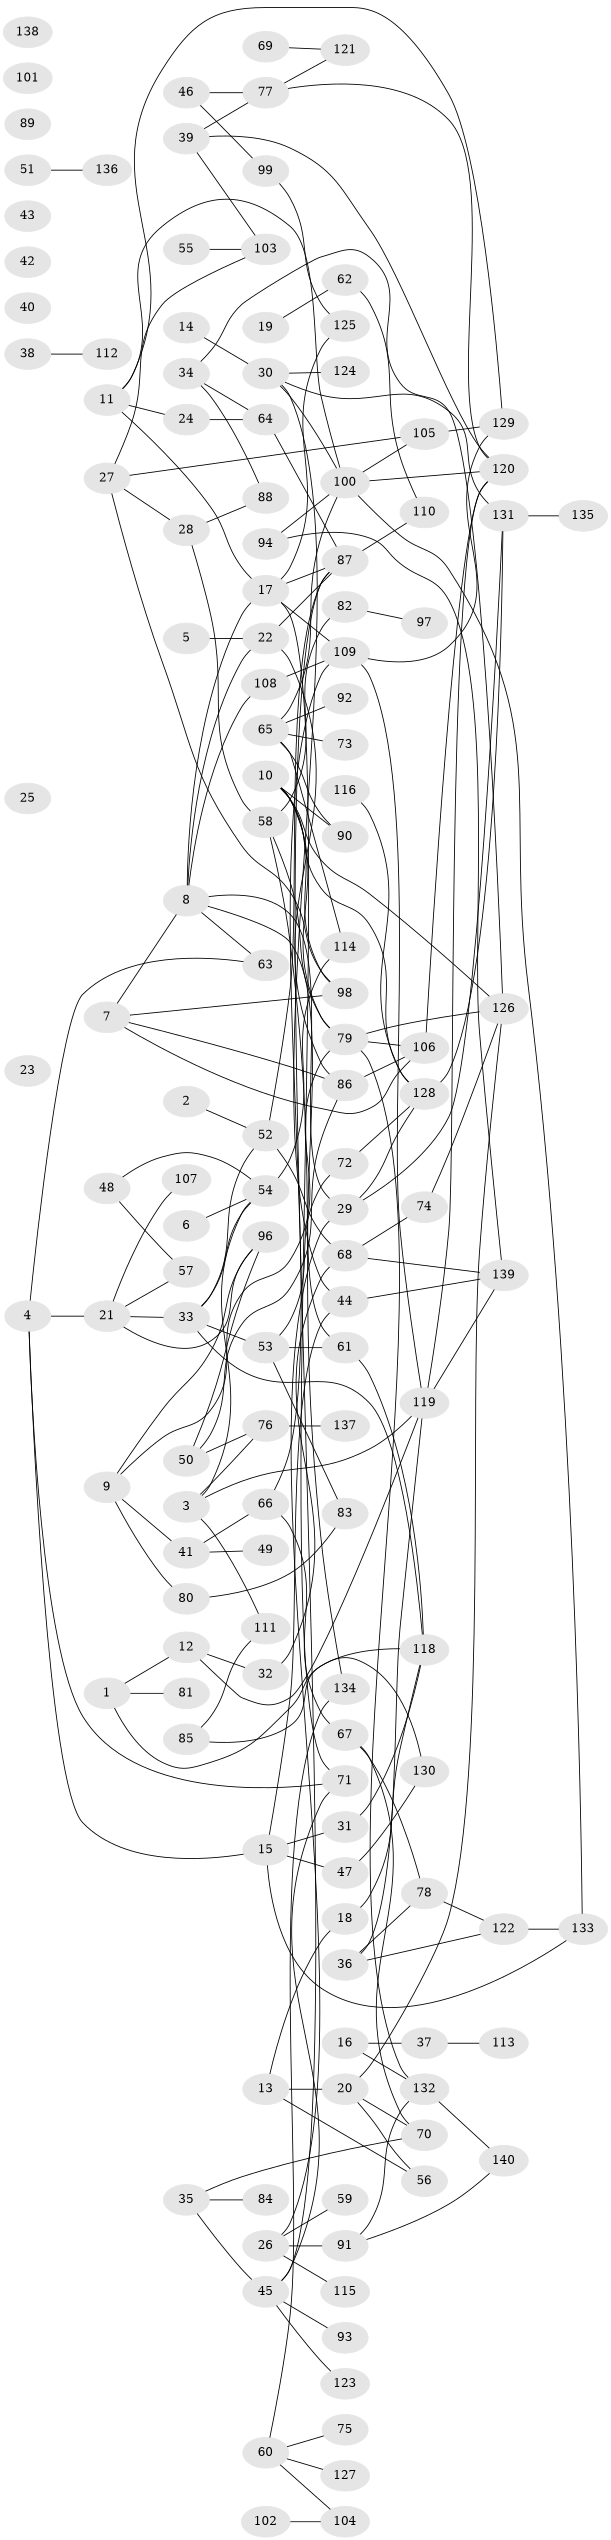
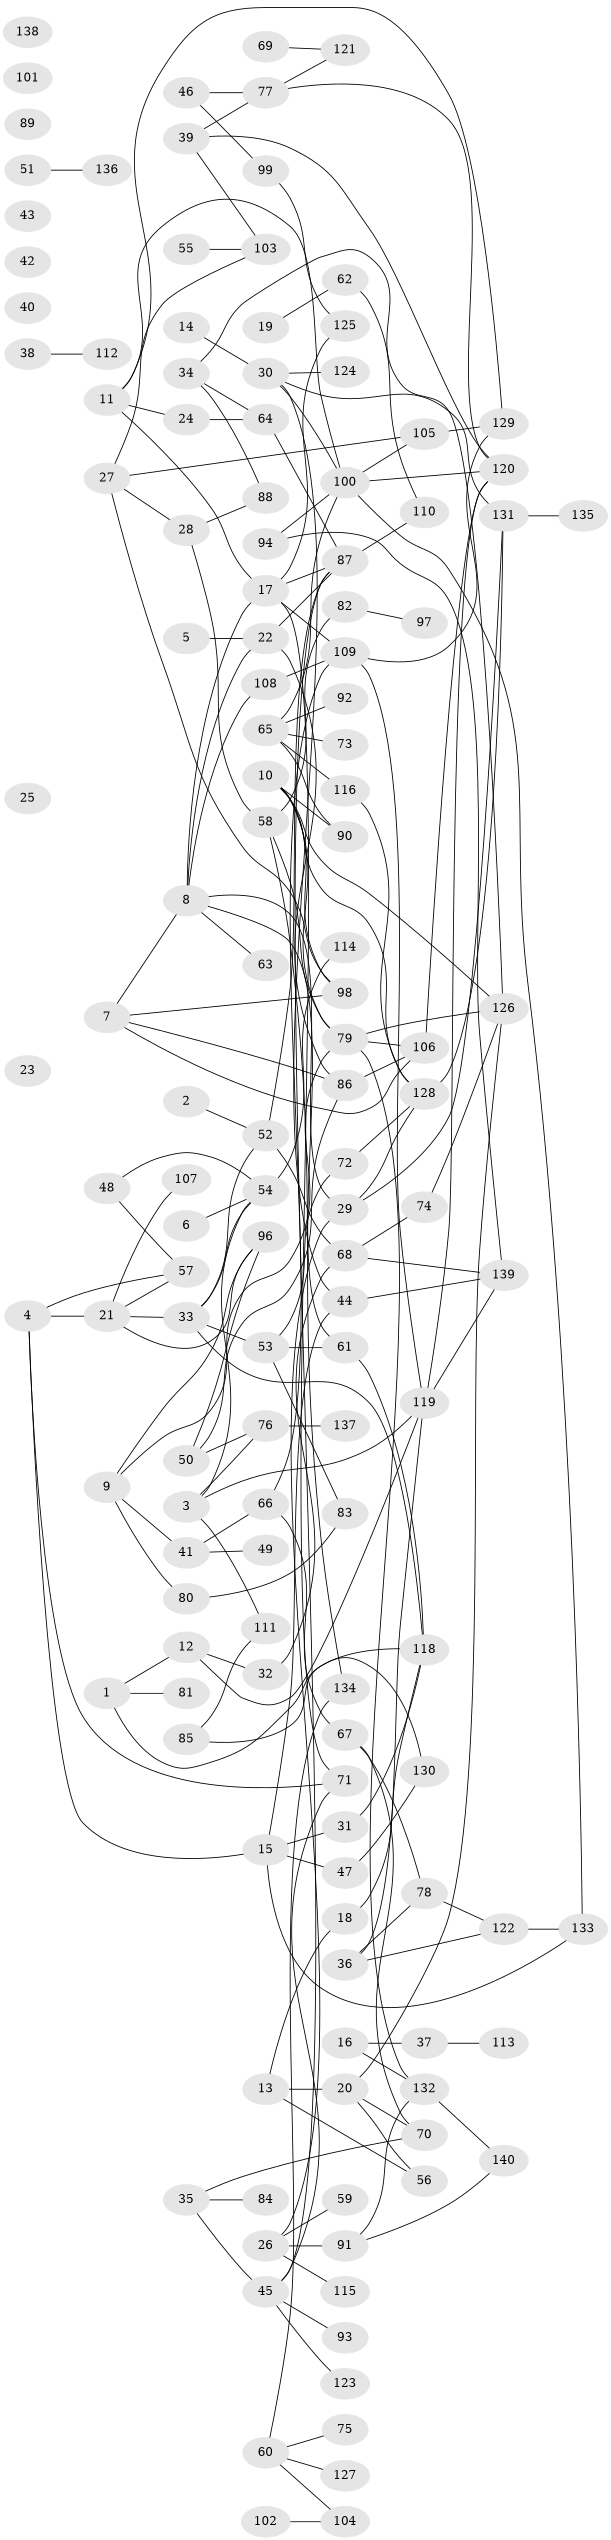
(315, 840) -> (305, 760)
(62, 1062) -> (104, 1287)
